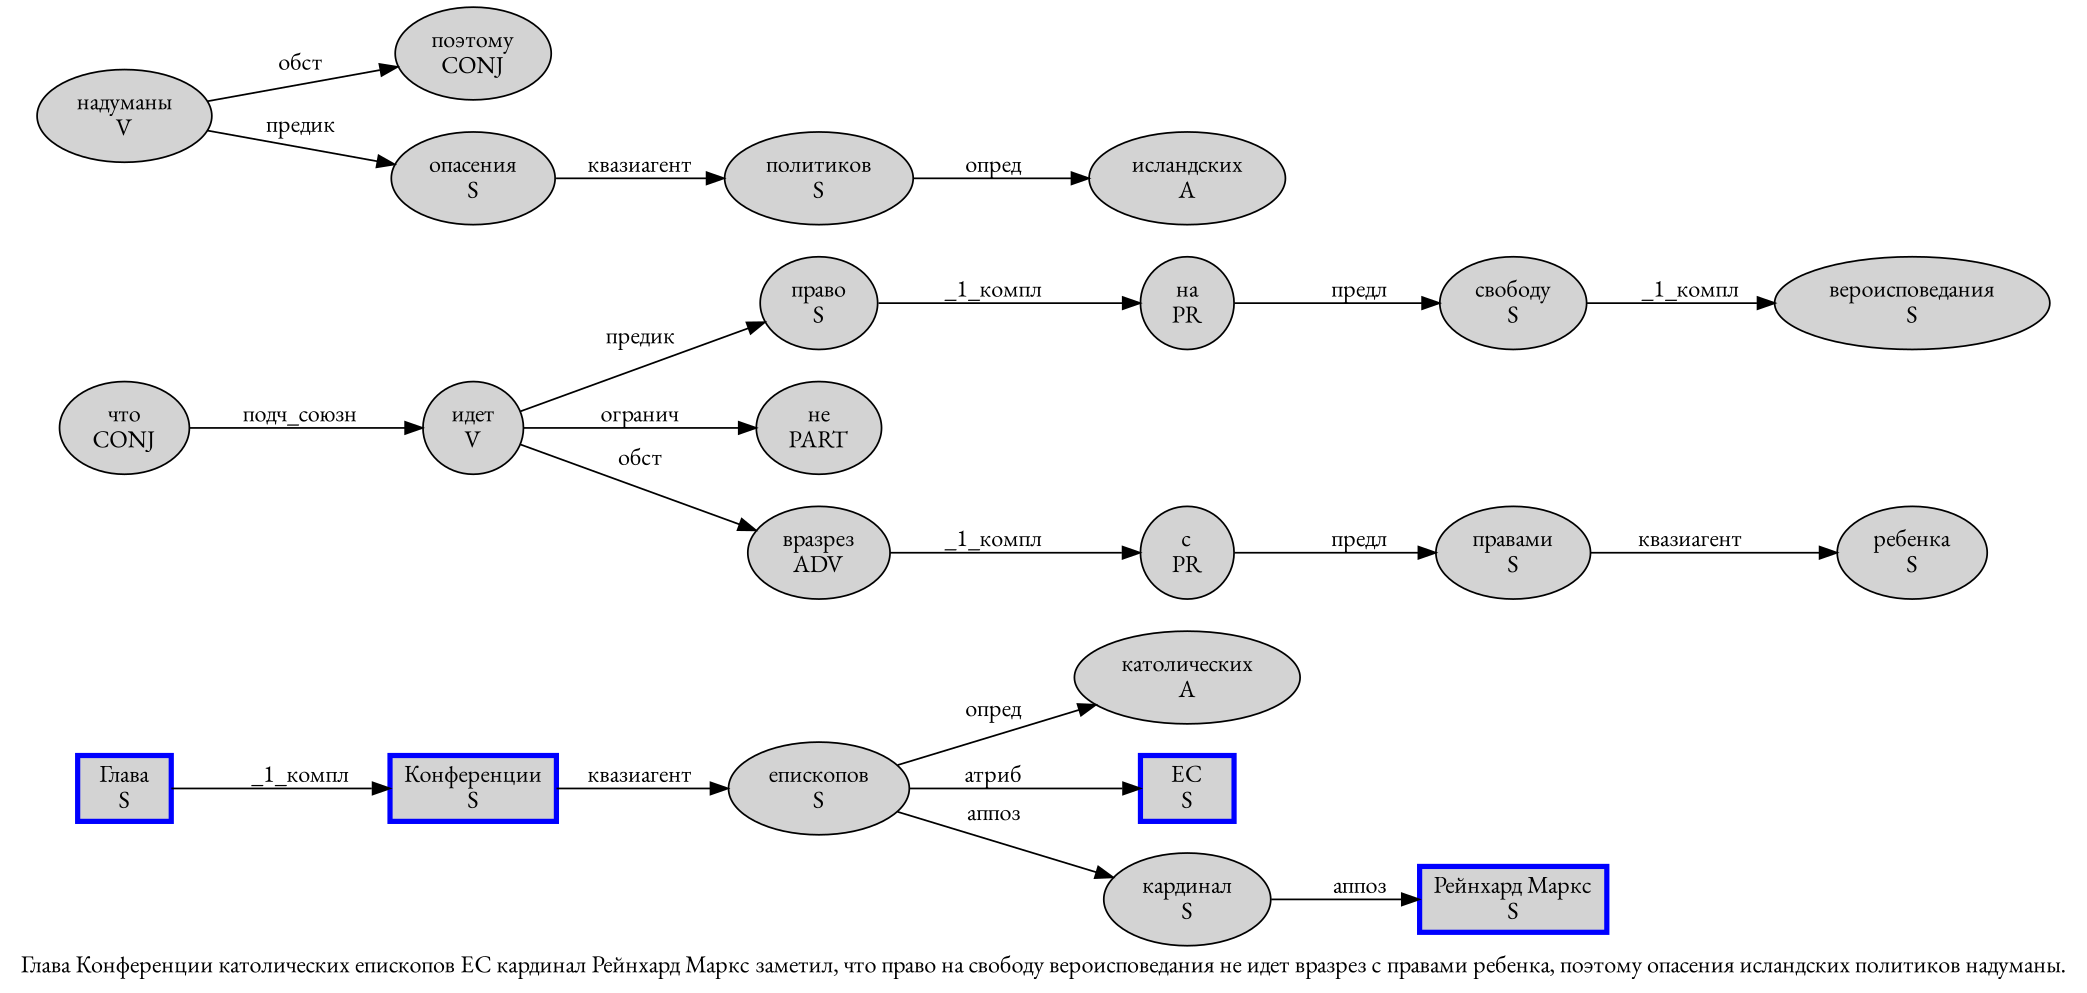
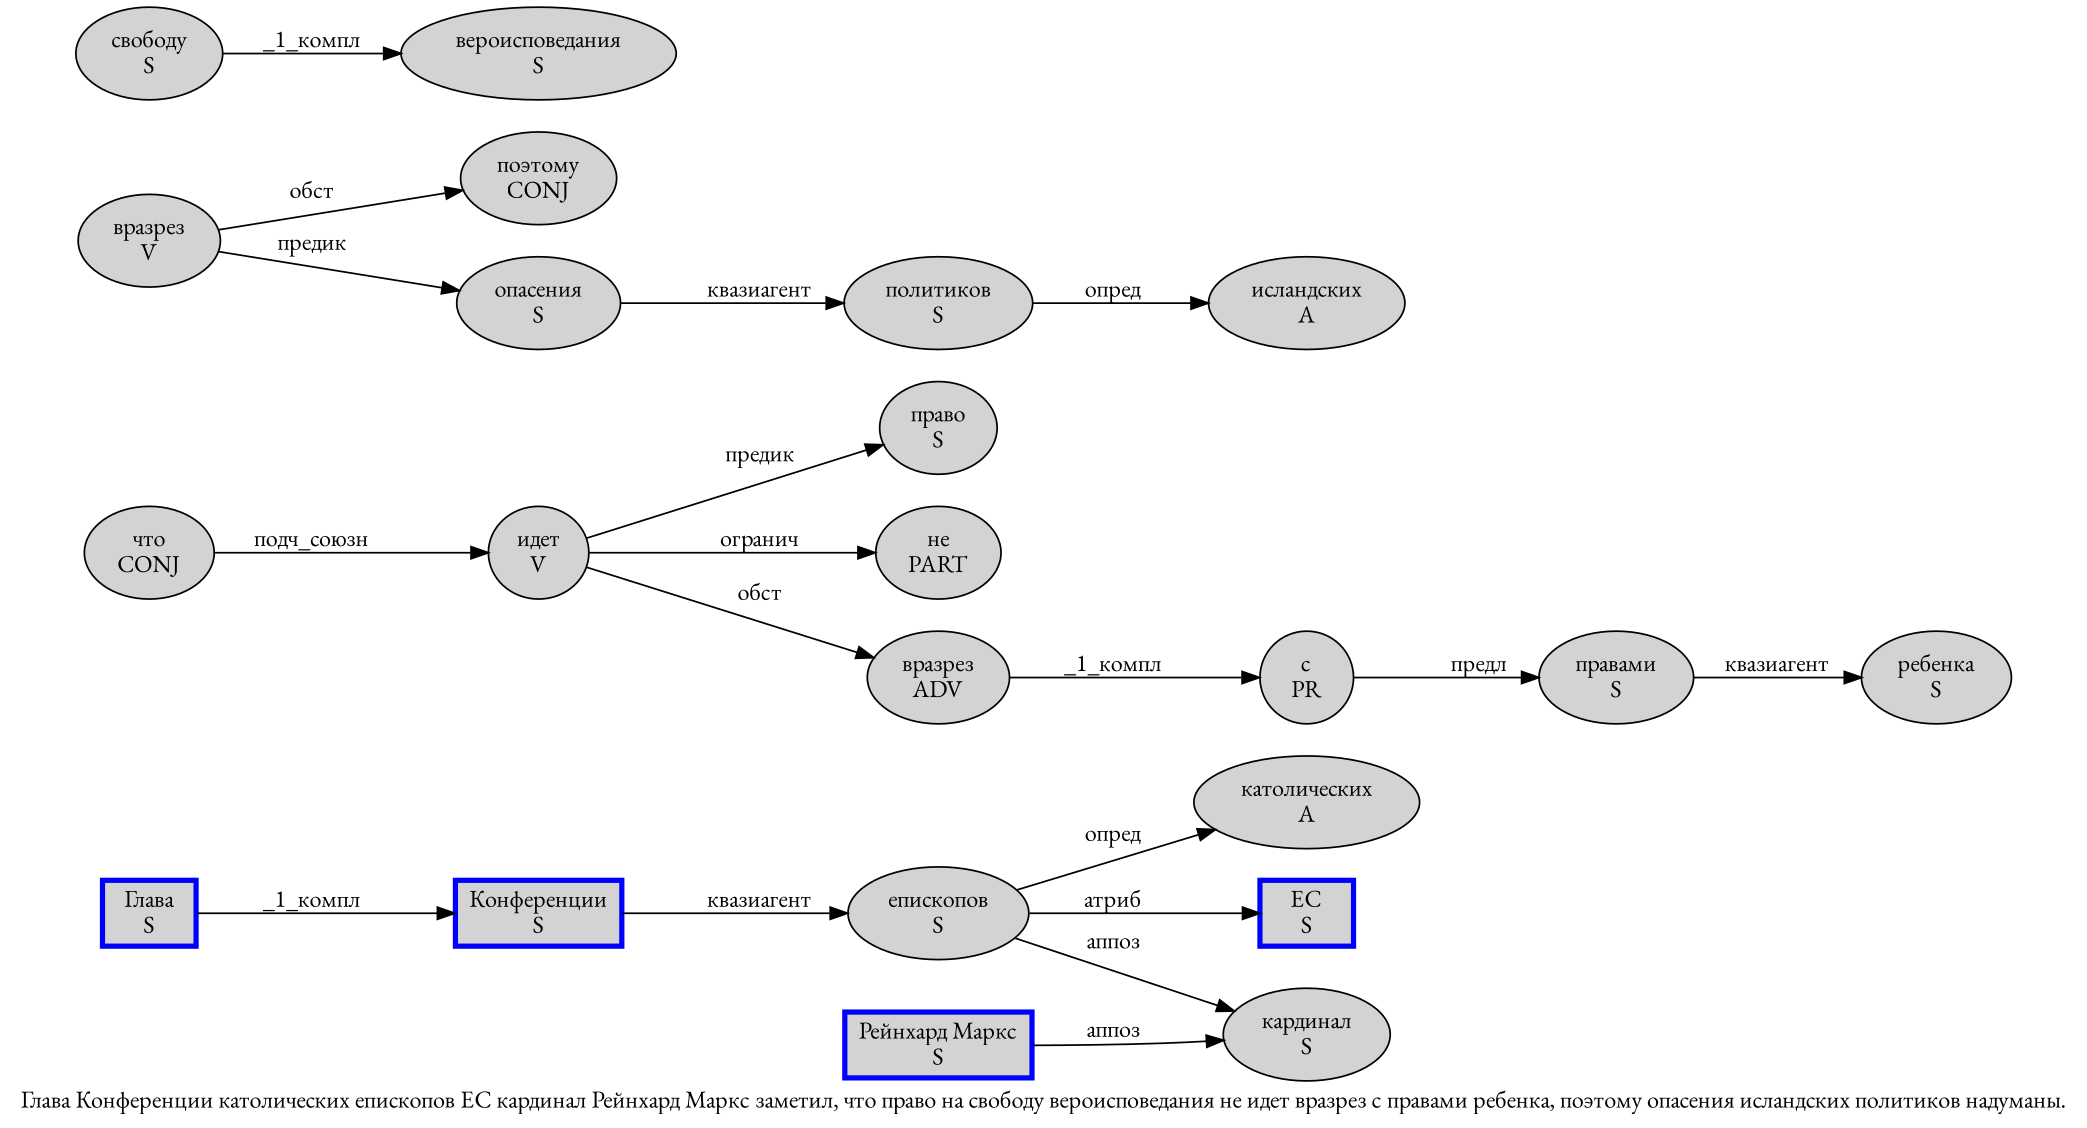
(124, 116) -> (149, 241)
(1187, 303) -> none
(1336, 899) -> (1119, 1044)
